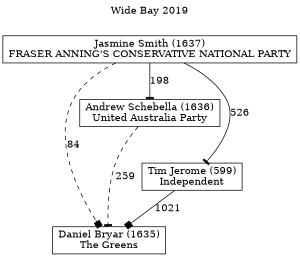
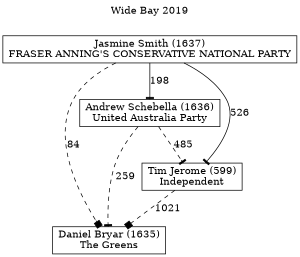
none -> (170, 143)
(153, 206) -> (153, 206)
